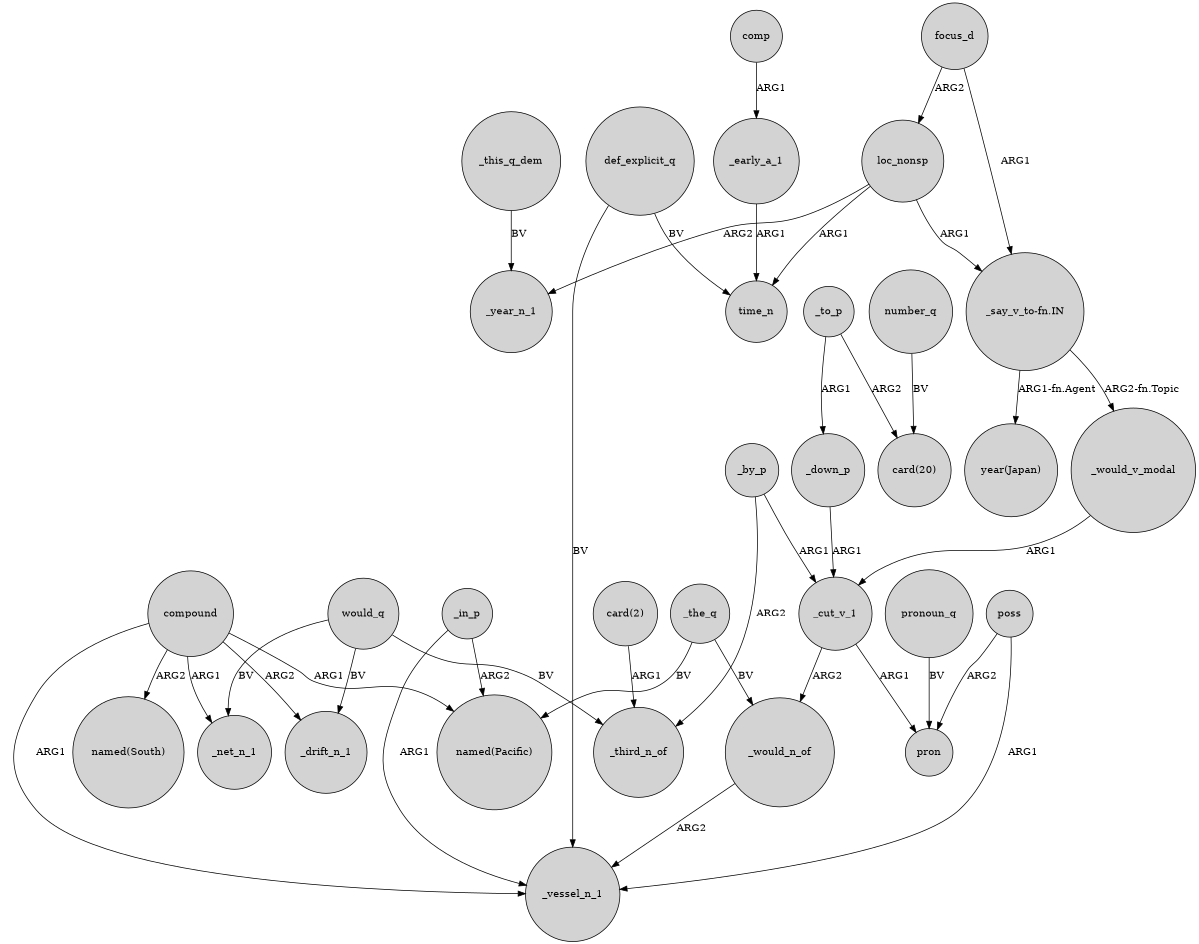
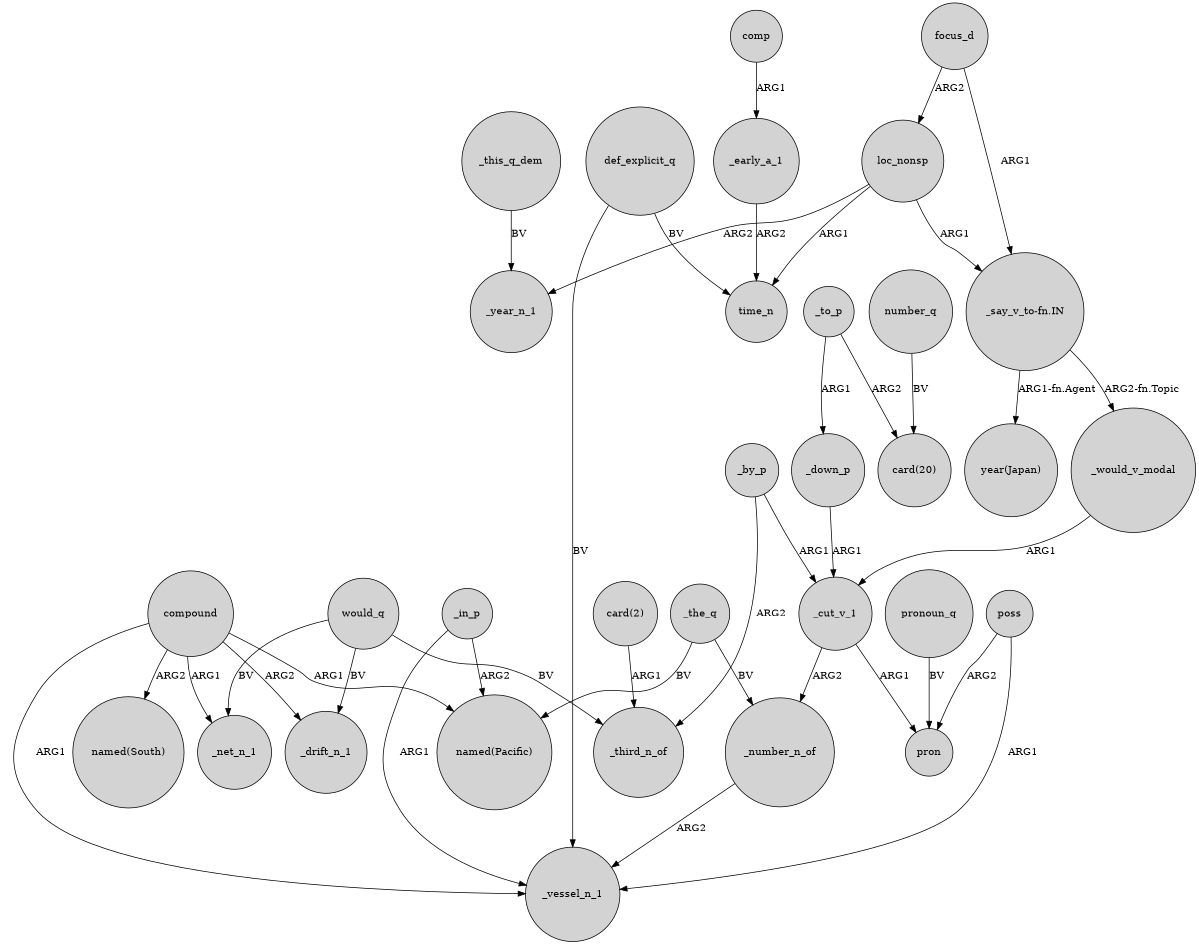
(771, 234) -> (771, 234)
(780, 752) -> (780, 752)
